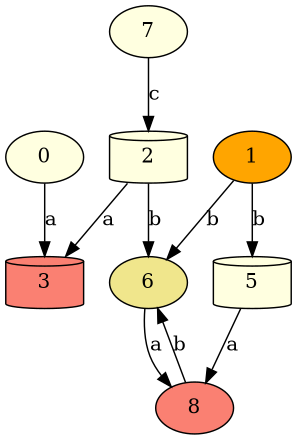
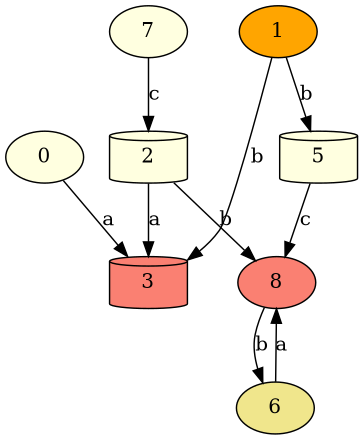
(148, 213) -> (209, 217)
(205, 214) -> (244, 159)
(233, 345) -> (306, 220)
